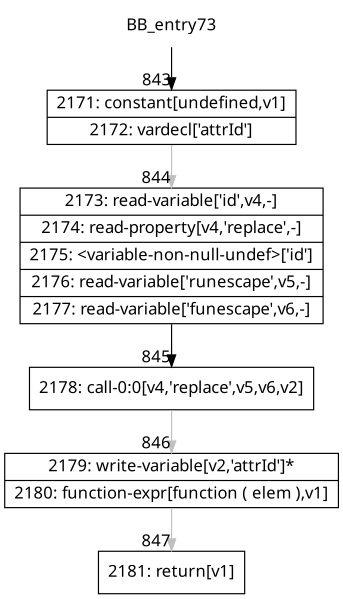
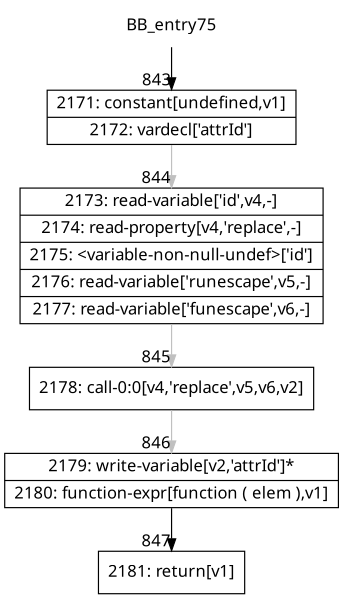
(172, 26) -> (172, 26)
(172, 340) -> (172, 340)
(172, 523) -> (172, 523)
